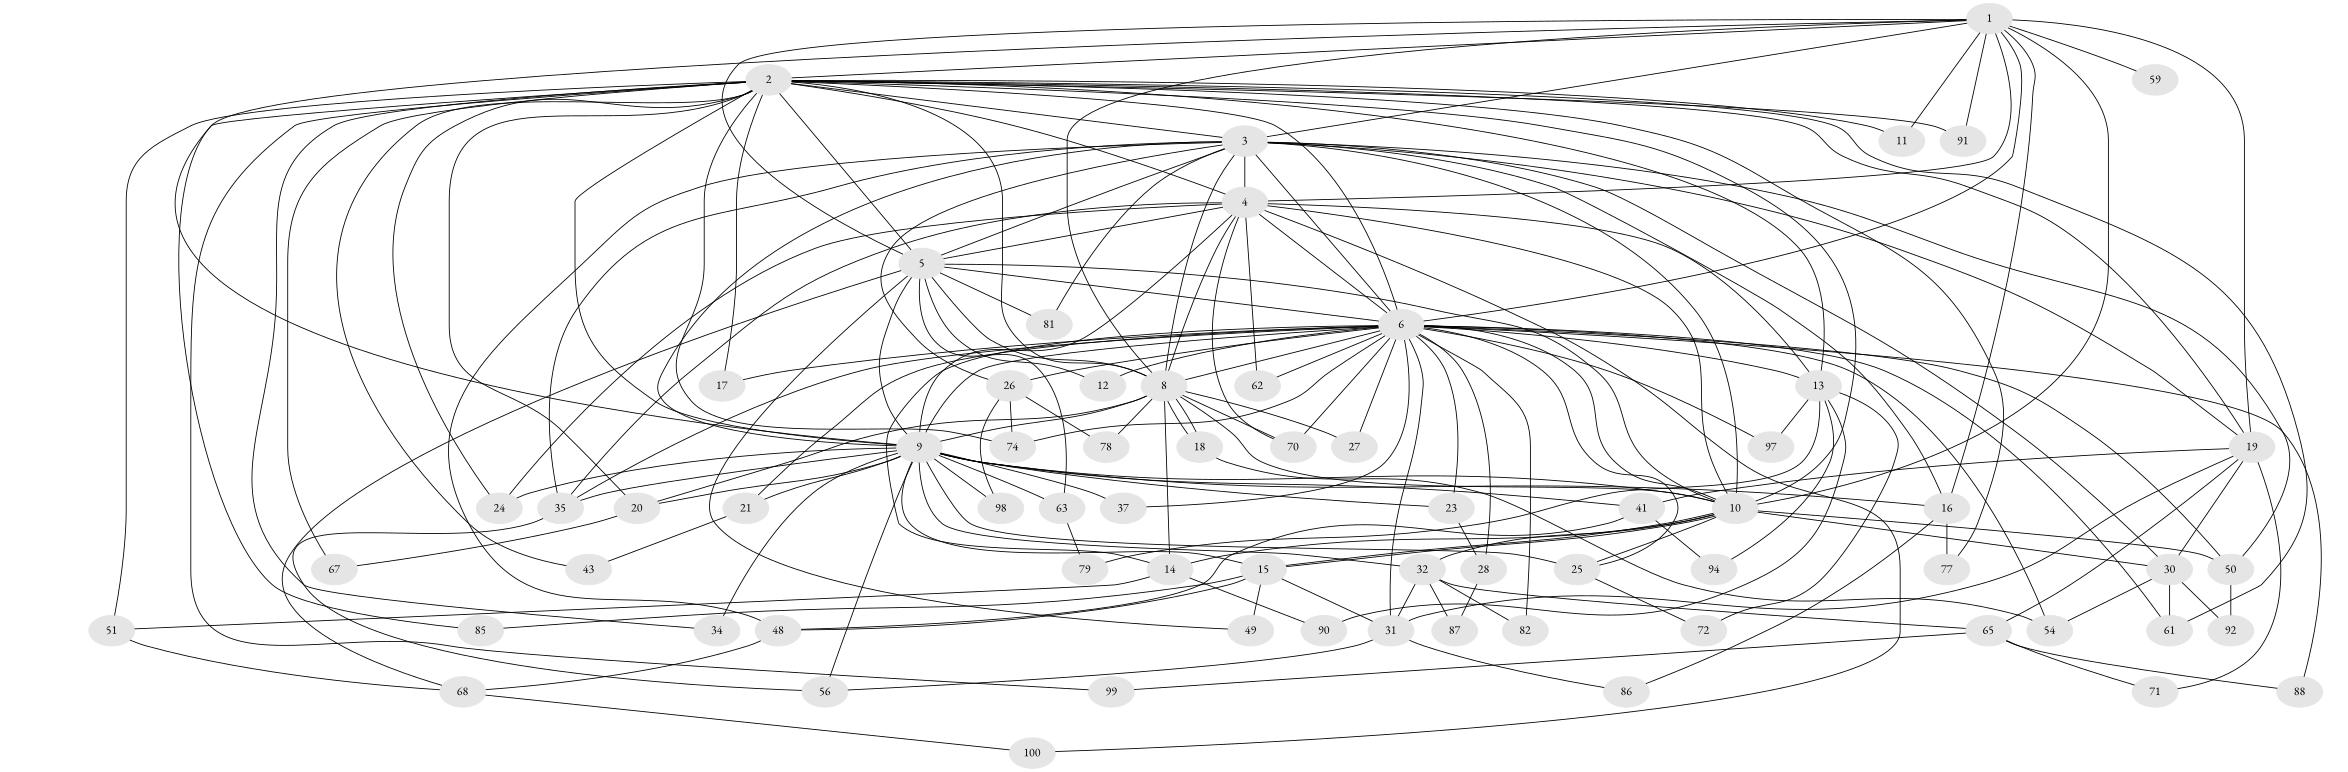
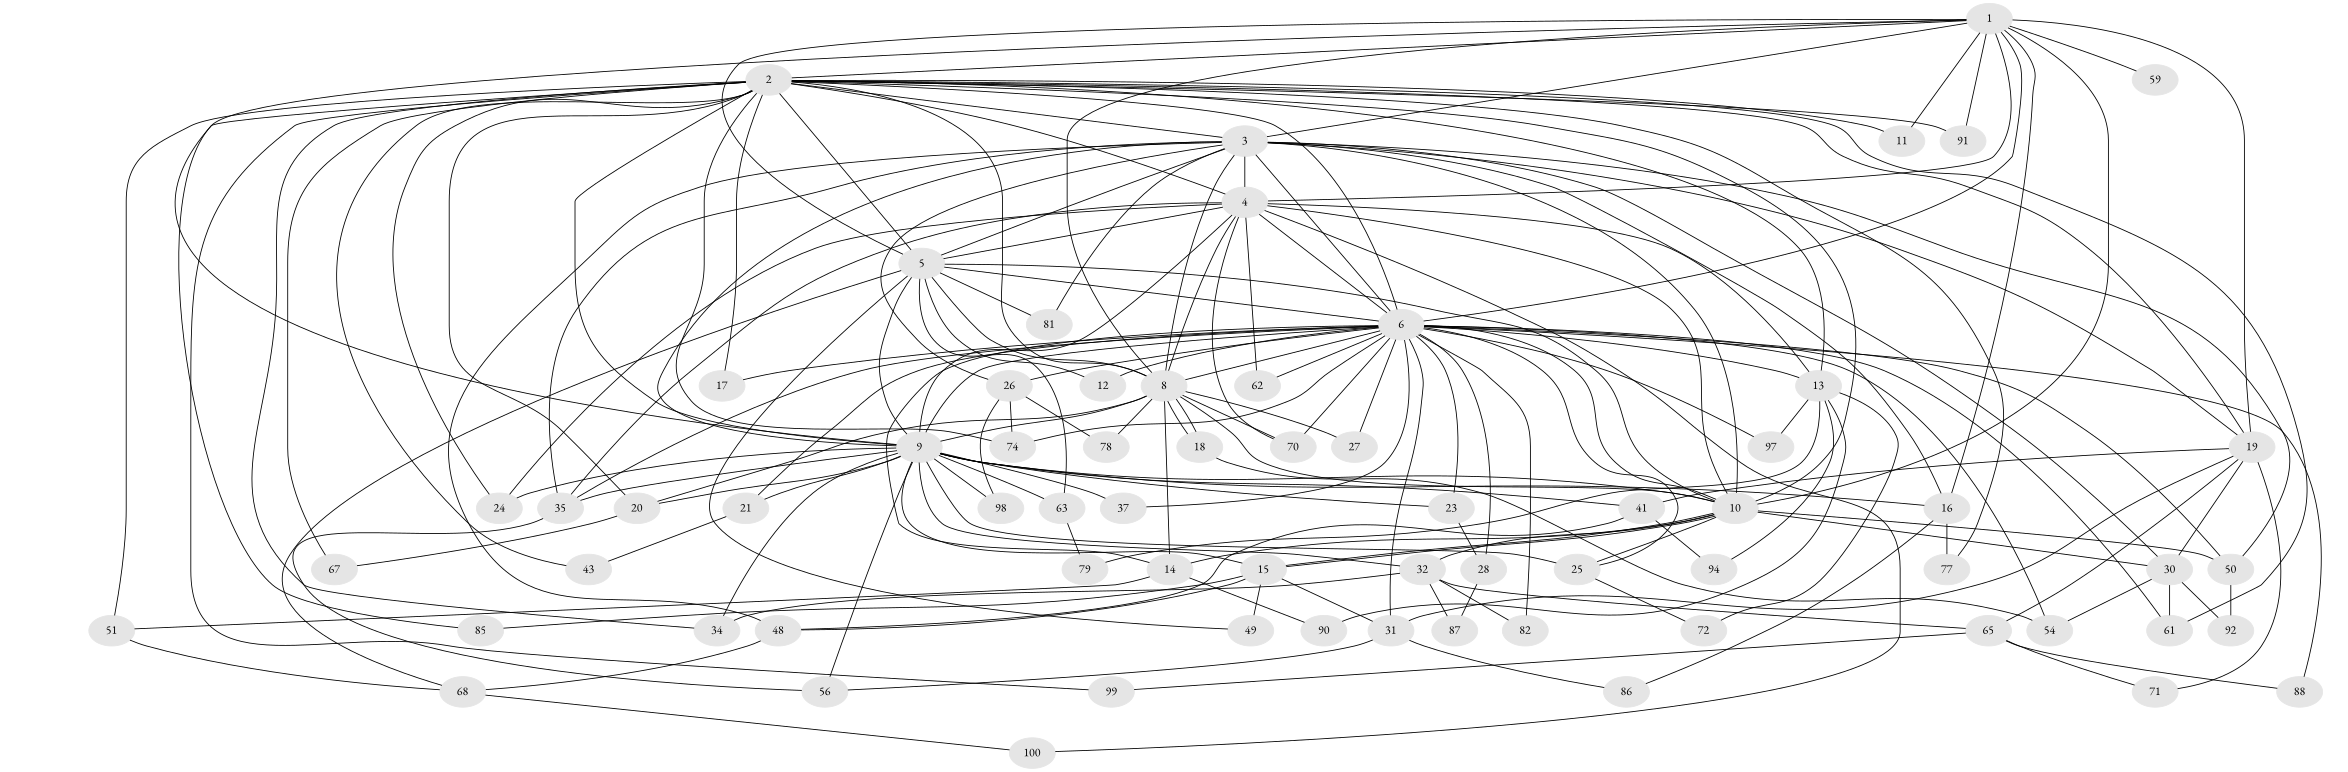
(1407, 600) -> (1100, 591)
